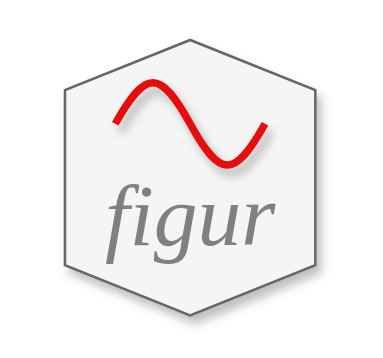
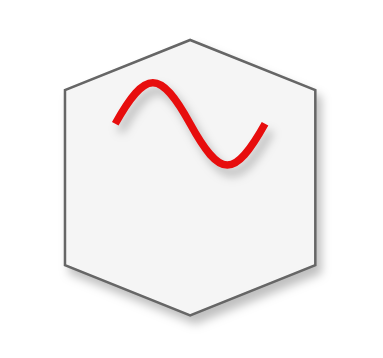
(190, 216) -> none
